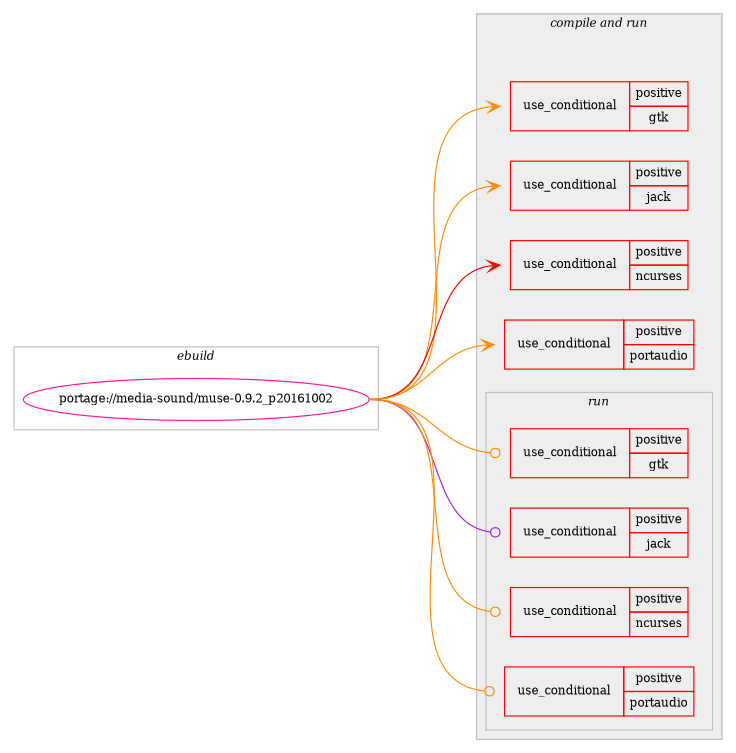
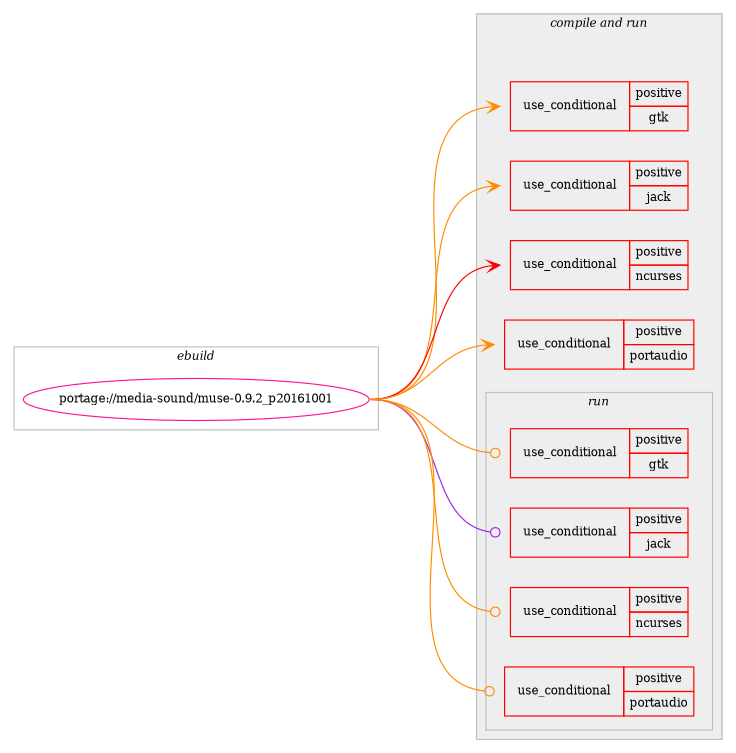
(196, 399) -> (196, 399)
